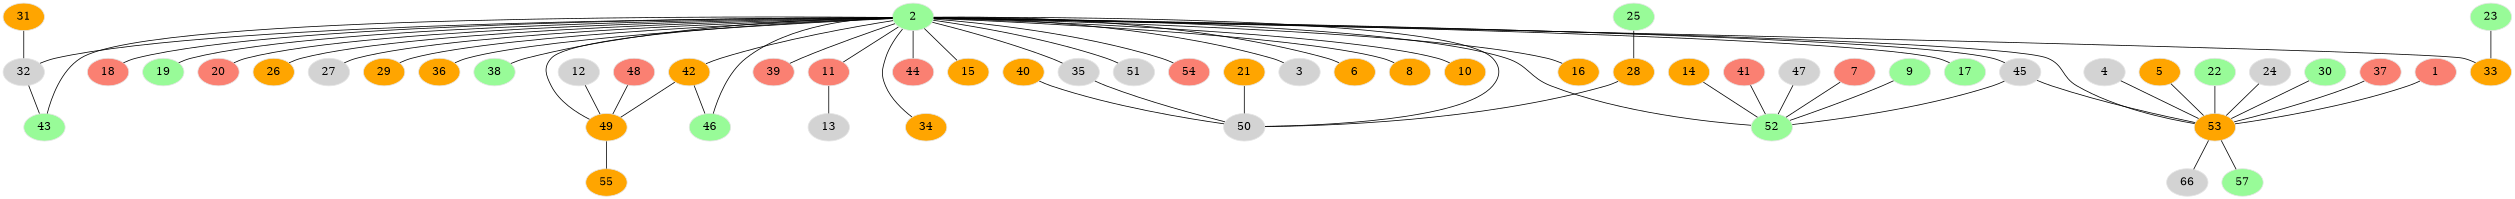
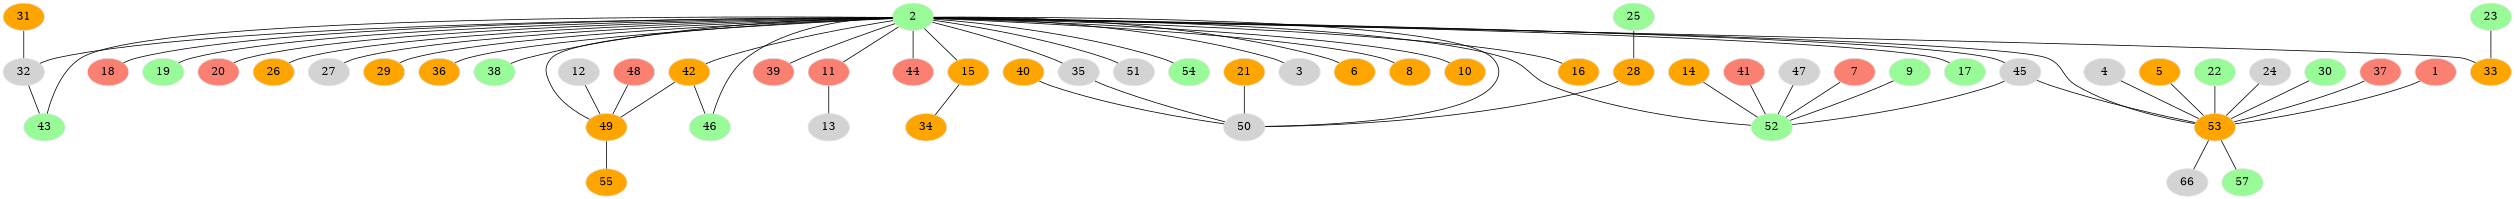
(1189, 72) -> (1189, 72)
(883, 76) -> (947, 100)
